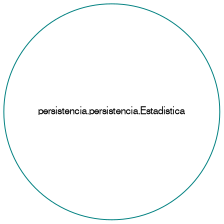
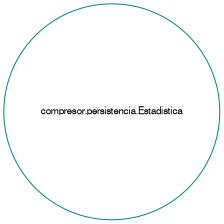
(112, 112) -> (112, 112)
